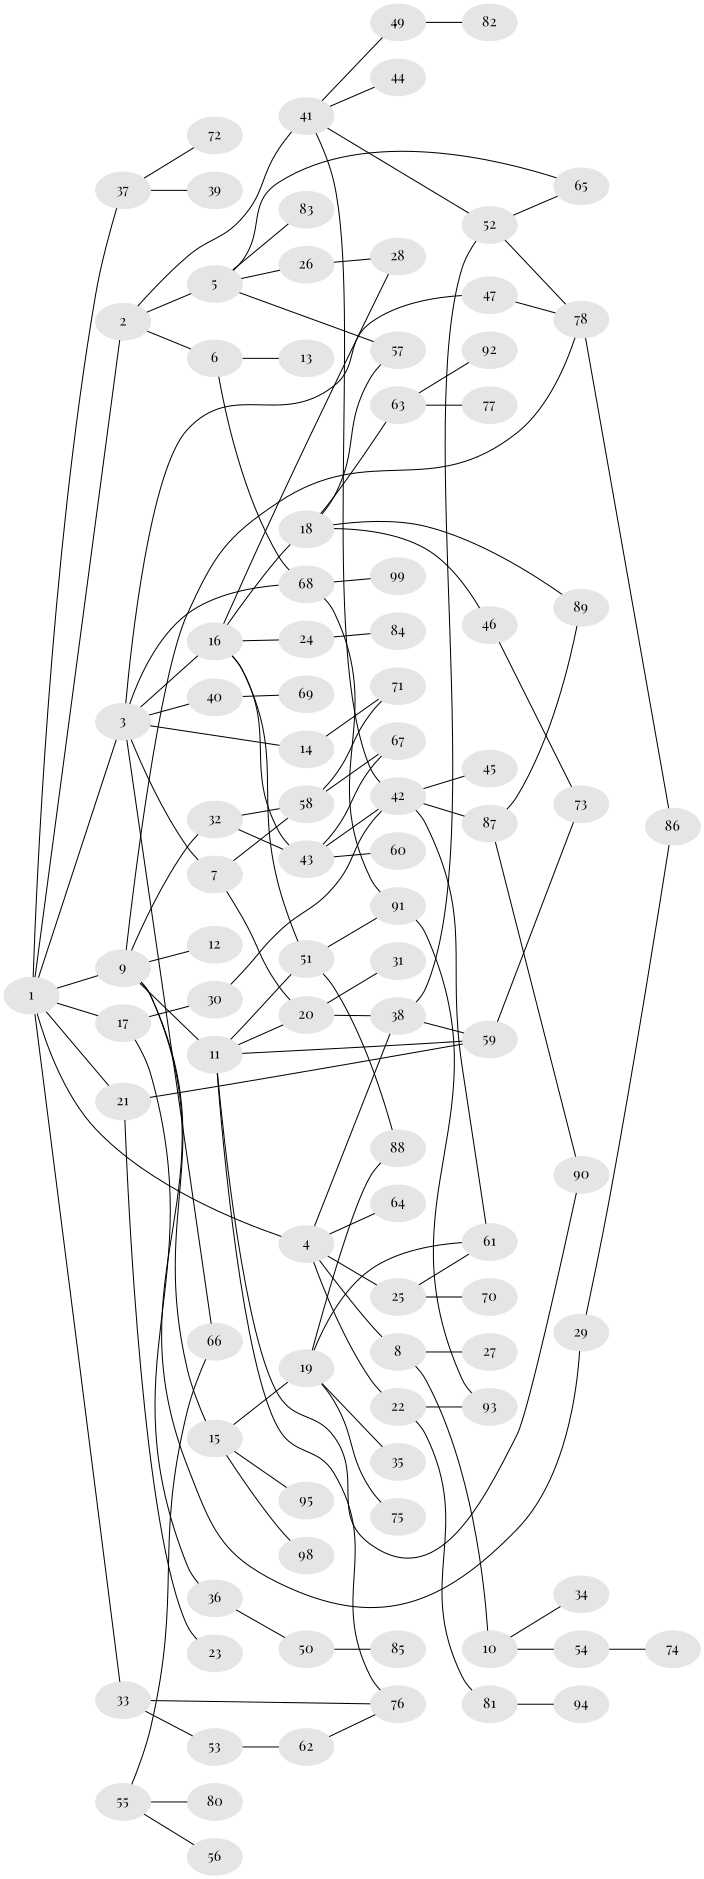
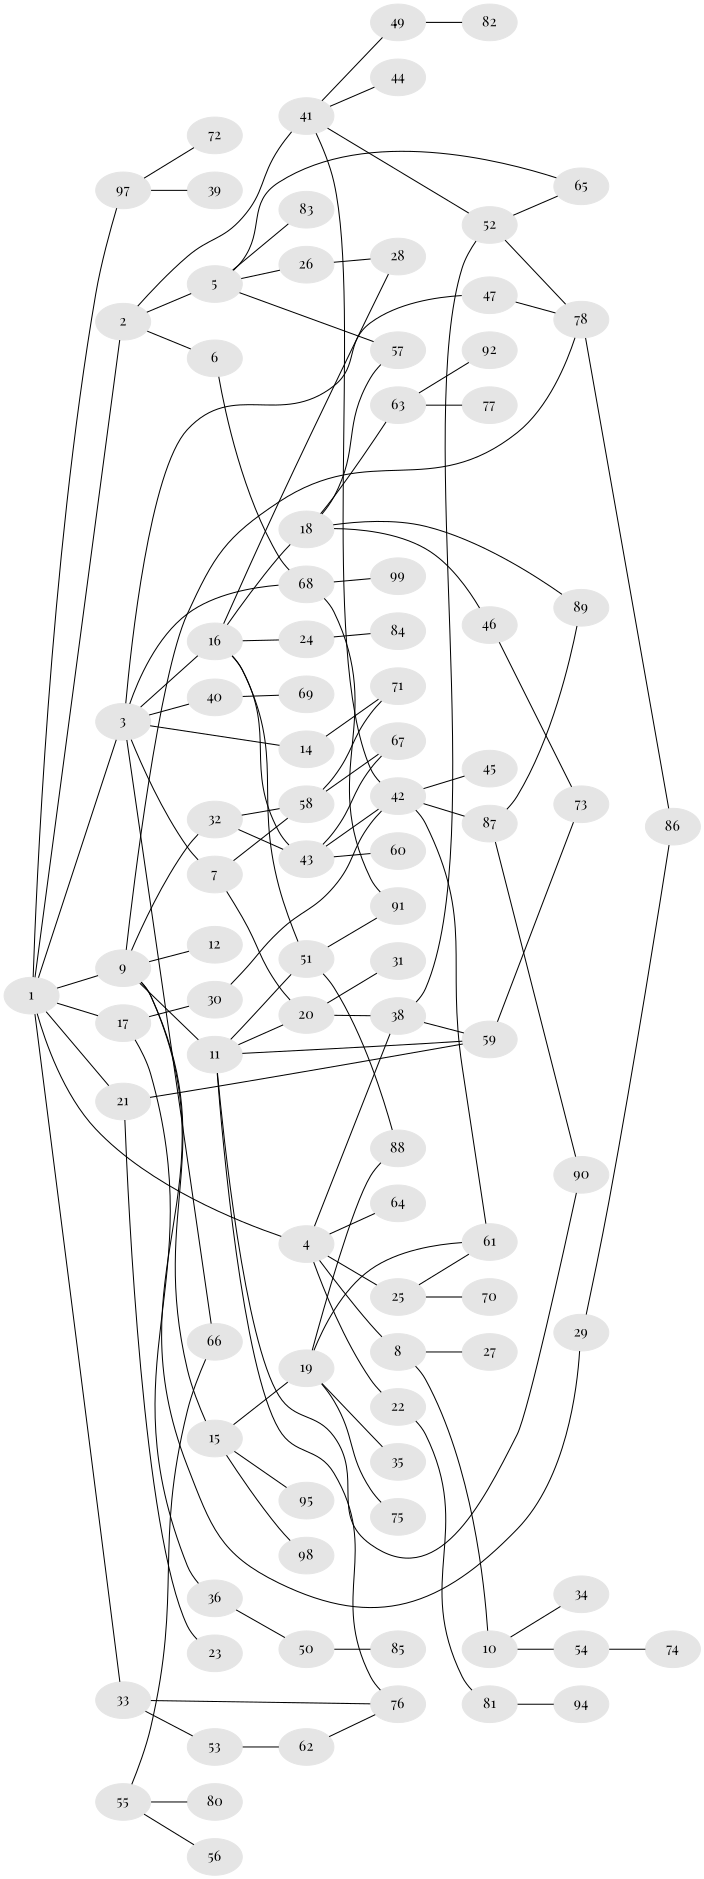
(123, 190) -> (123, 190)
(306, 358) -> none
(490, 1407) -> none
